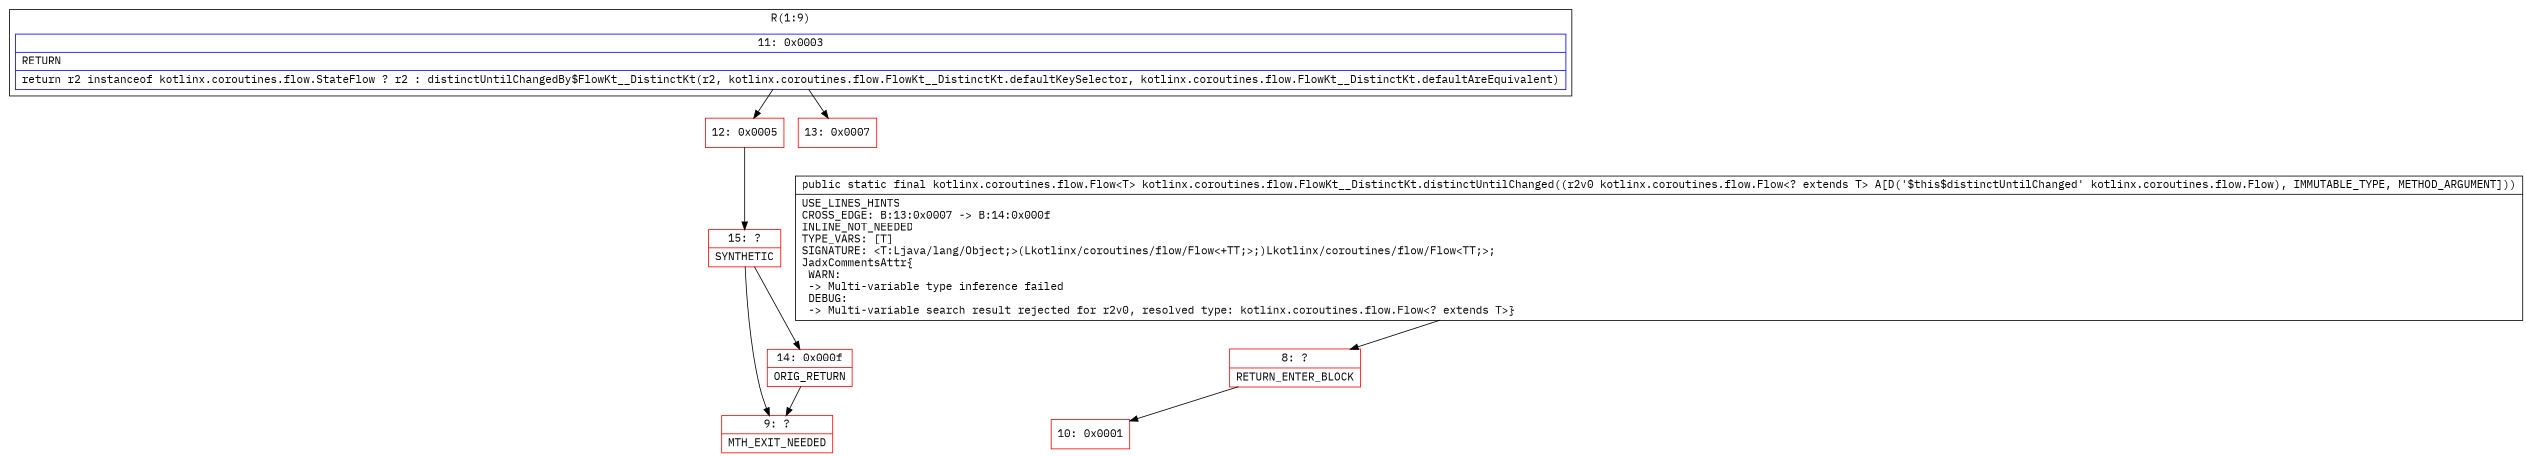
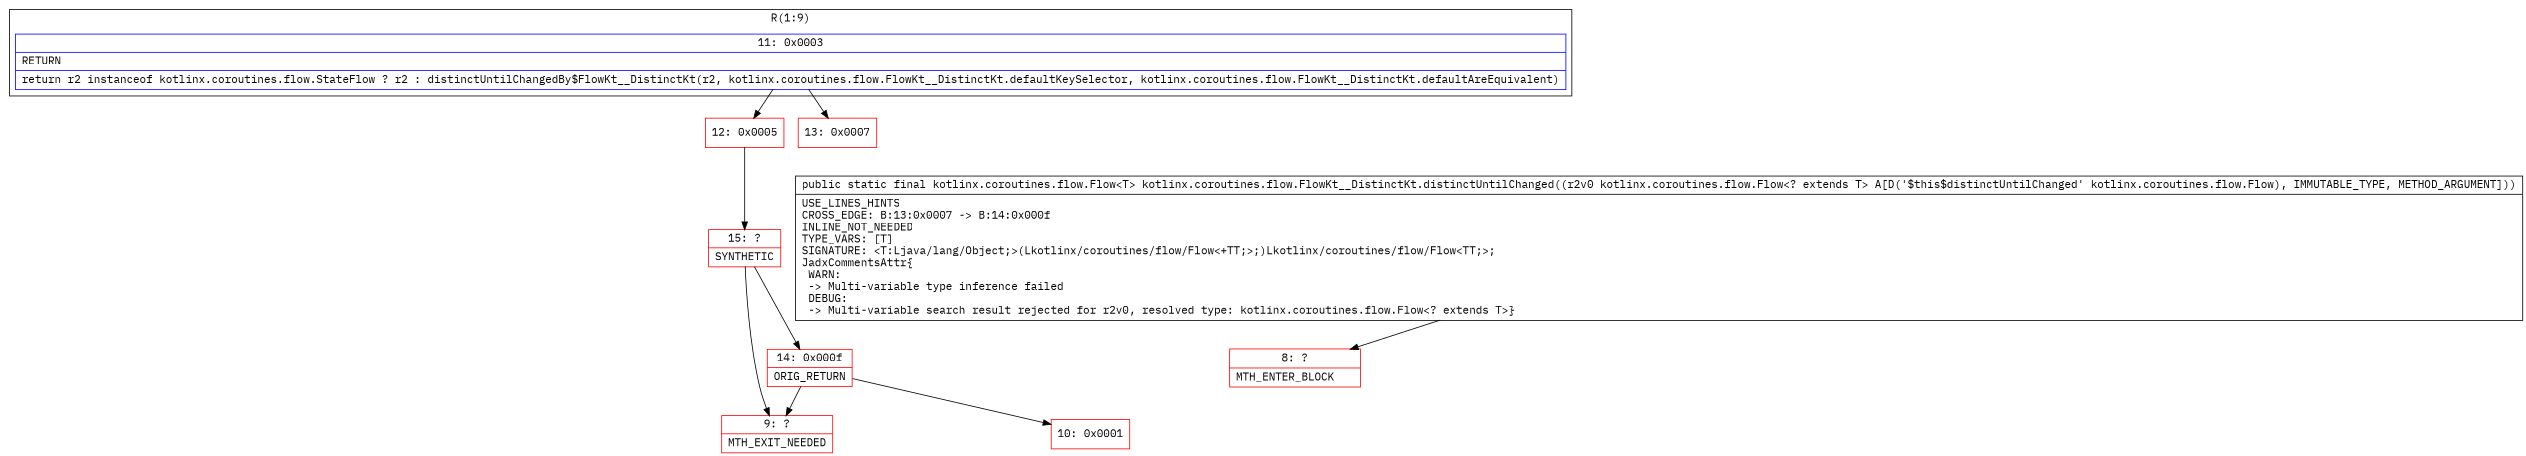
(1295, 377) -> (1285, 377)
(1188, 403) -> (948, 401)
